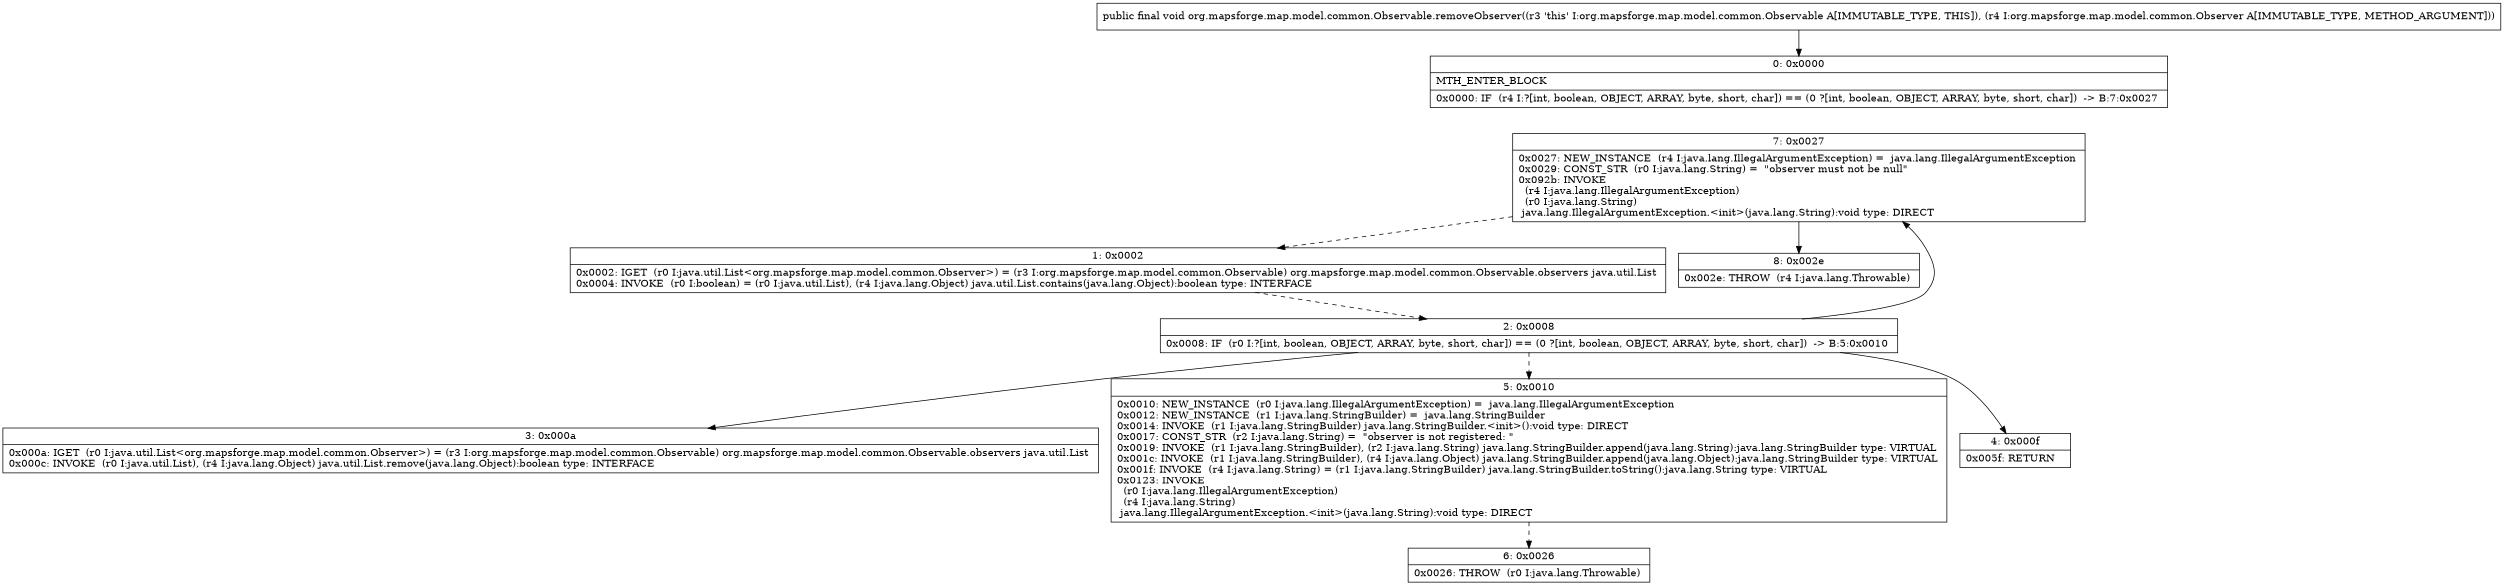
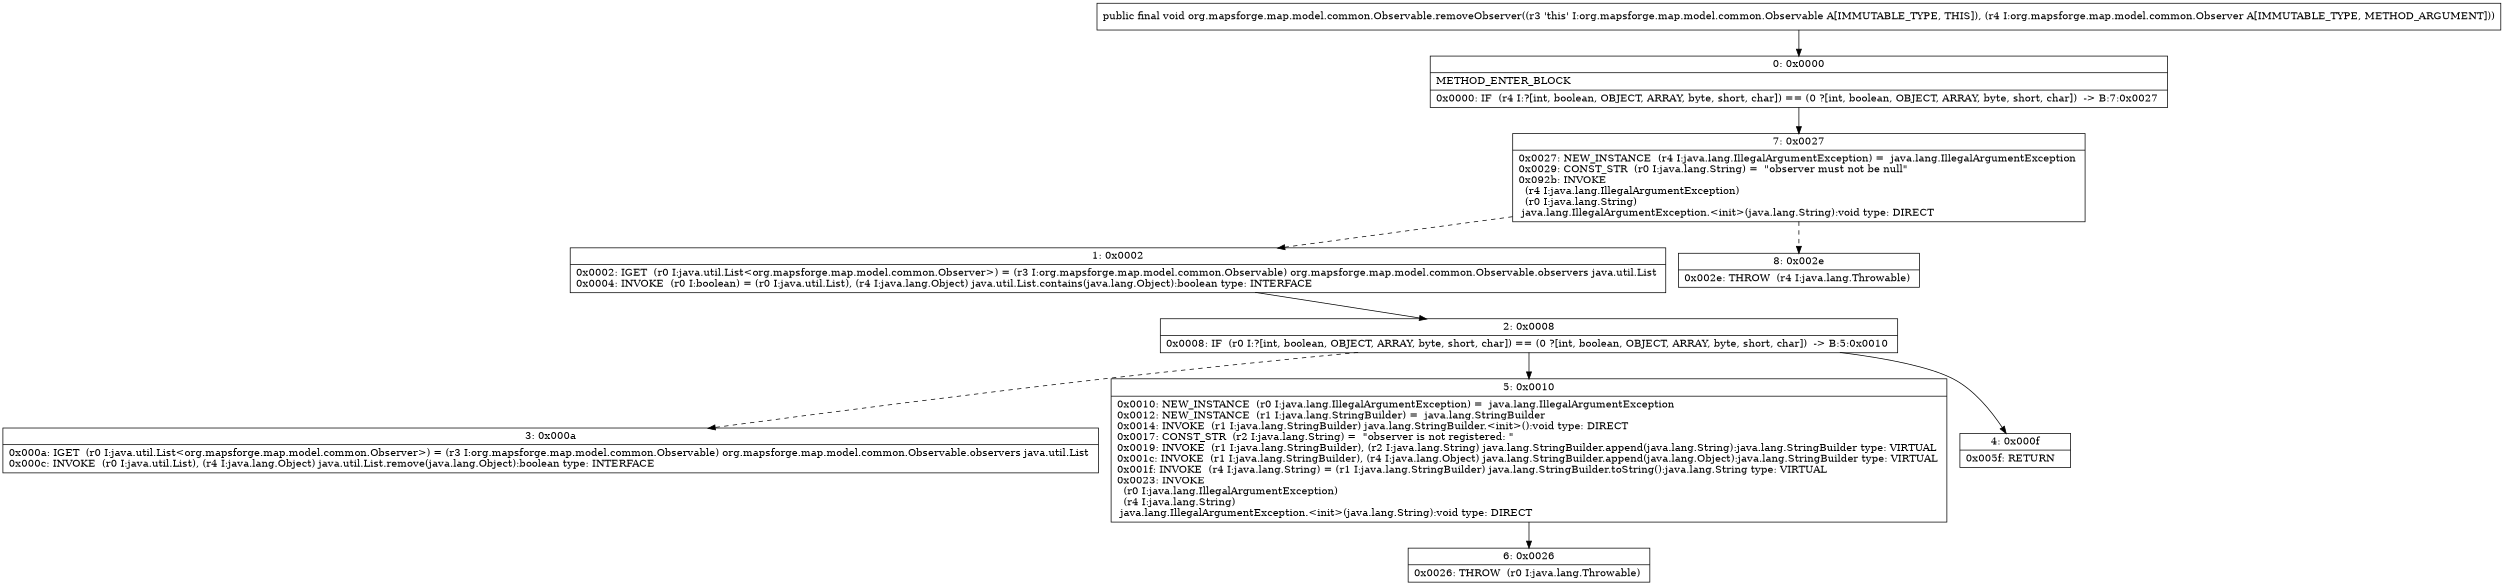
(1492, 81) -> (1504, 81)
(1799, 234) -> (1799, 234)
(1903, 303) -> (1799, 117)
(1337, 305) -> (1337, 305)
(1529, 362) -> (1529, 362)
(1036, 387) -> (1036, 387)
(1164, 480) -> (1164, 480)
(1529, 531) -> (1529, 531)
